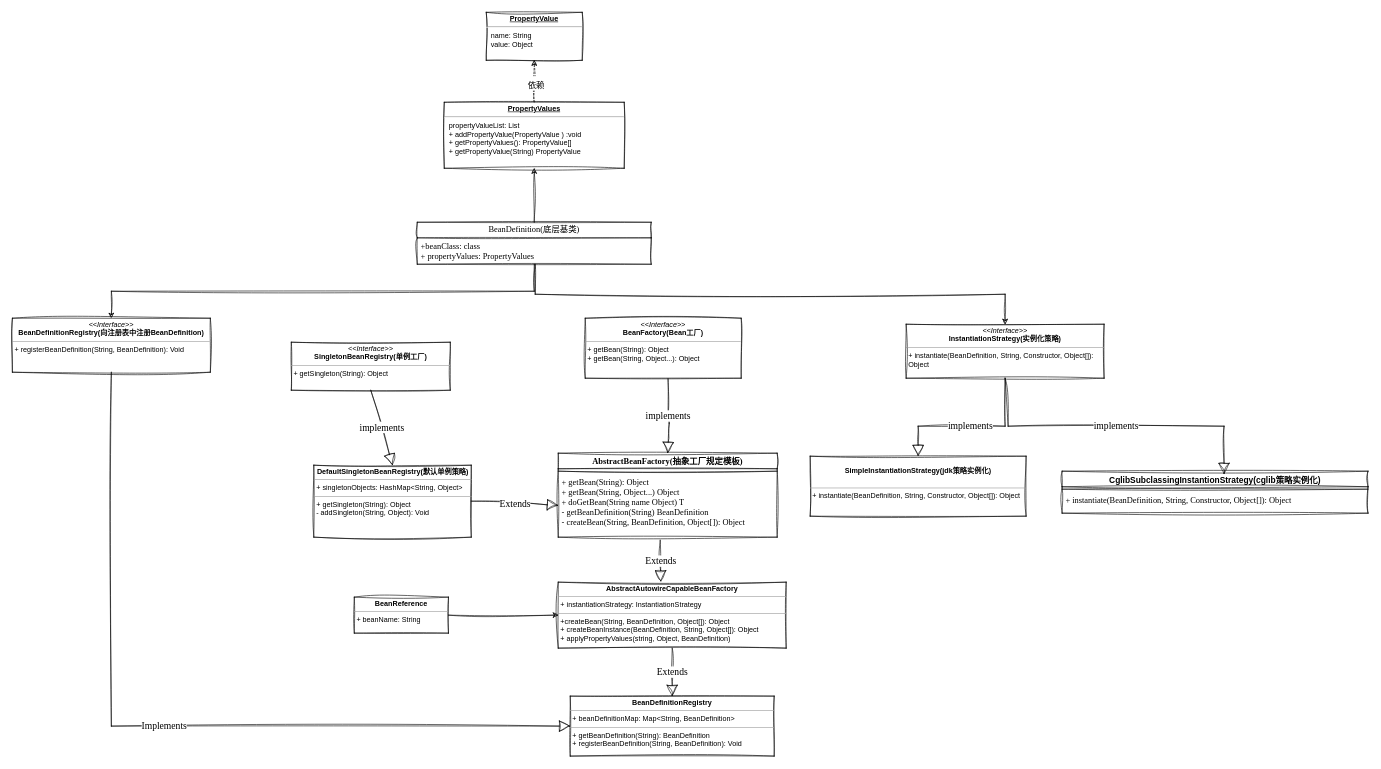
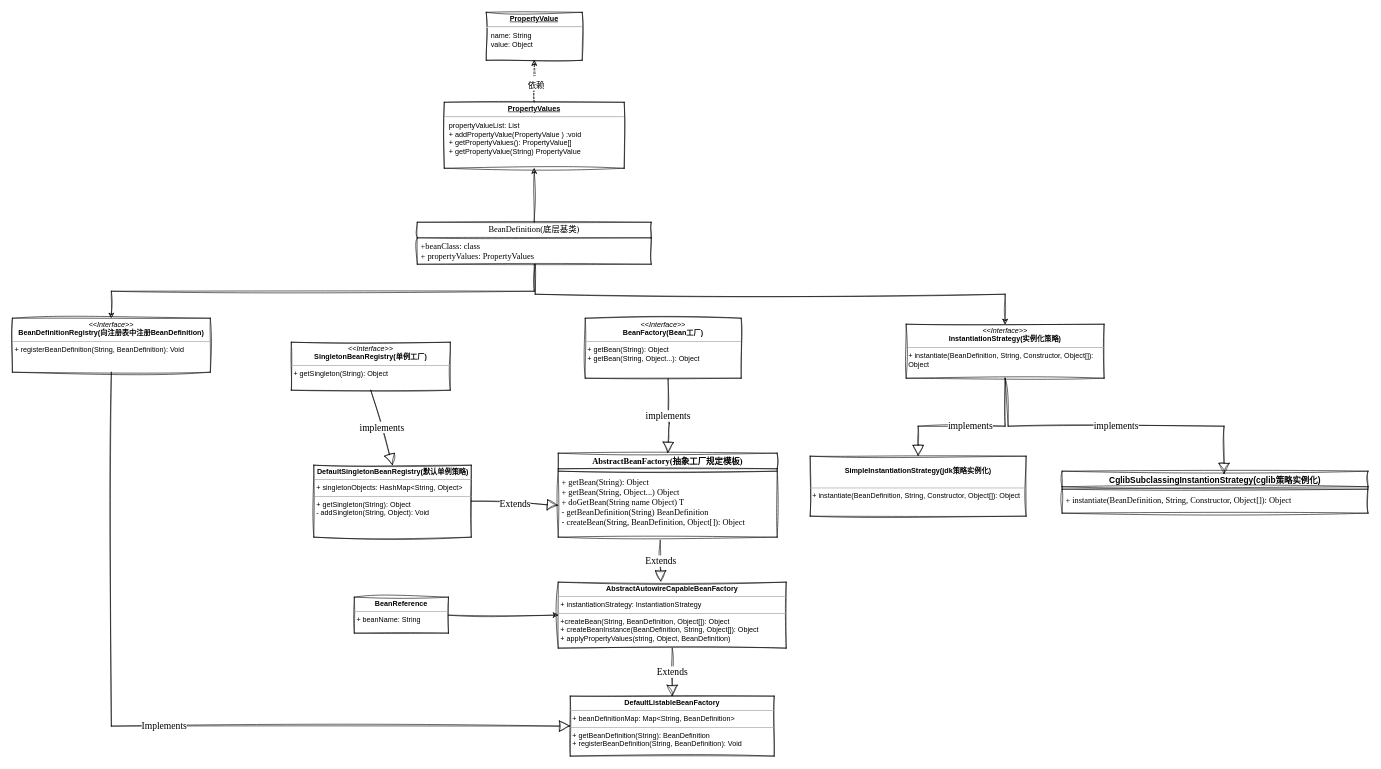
(666, 714) -> (666, 714)
